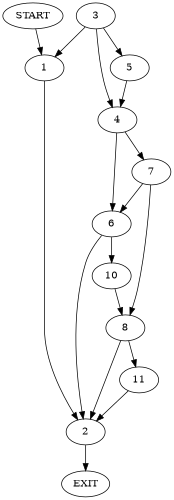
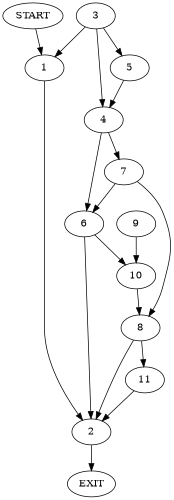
none -> (136, 224)
